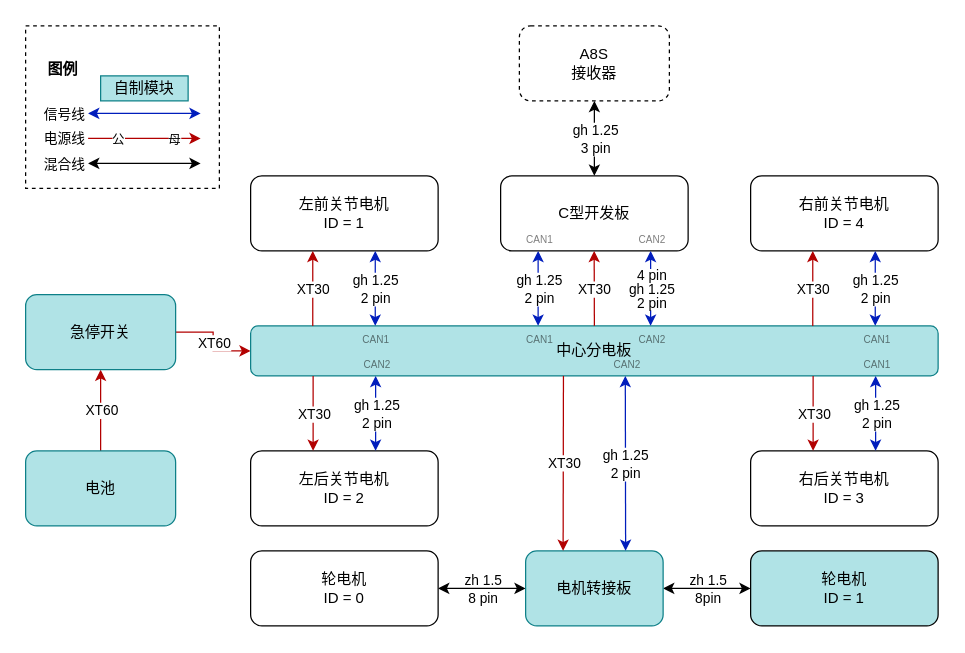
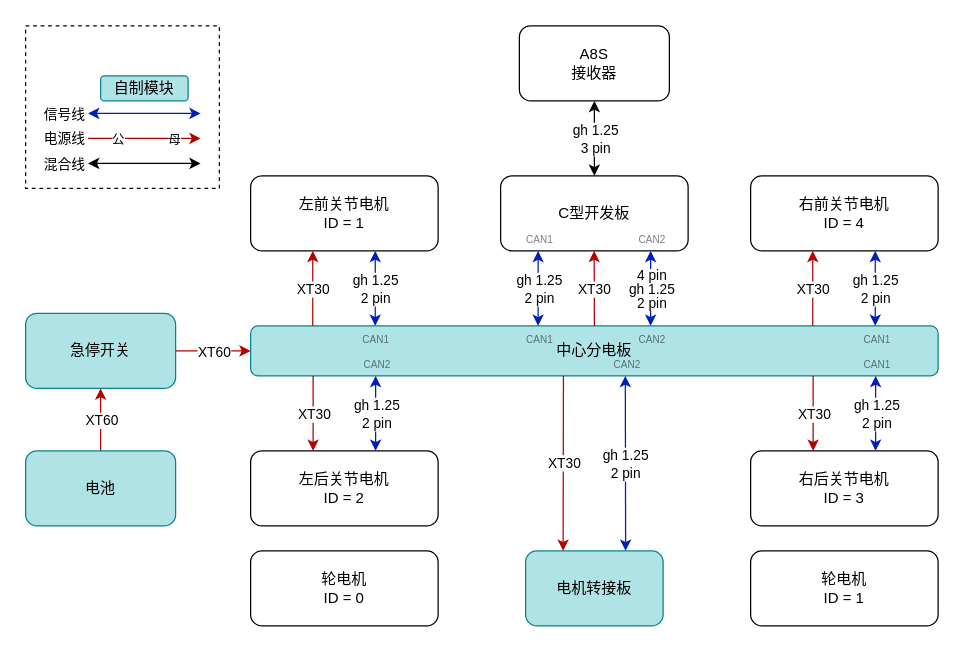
(594, 63) -> (594, 63)
(63, 69) -> none
(144, 88) -> (144, 88)
(101, 332) -> (101, 351)
(482, 588) -> none
(706, 588) -> none
(844, 588) -> (844, 588)
